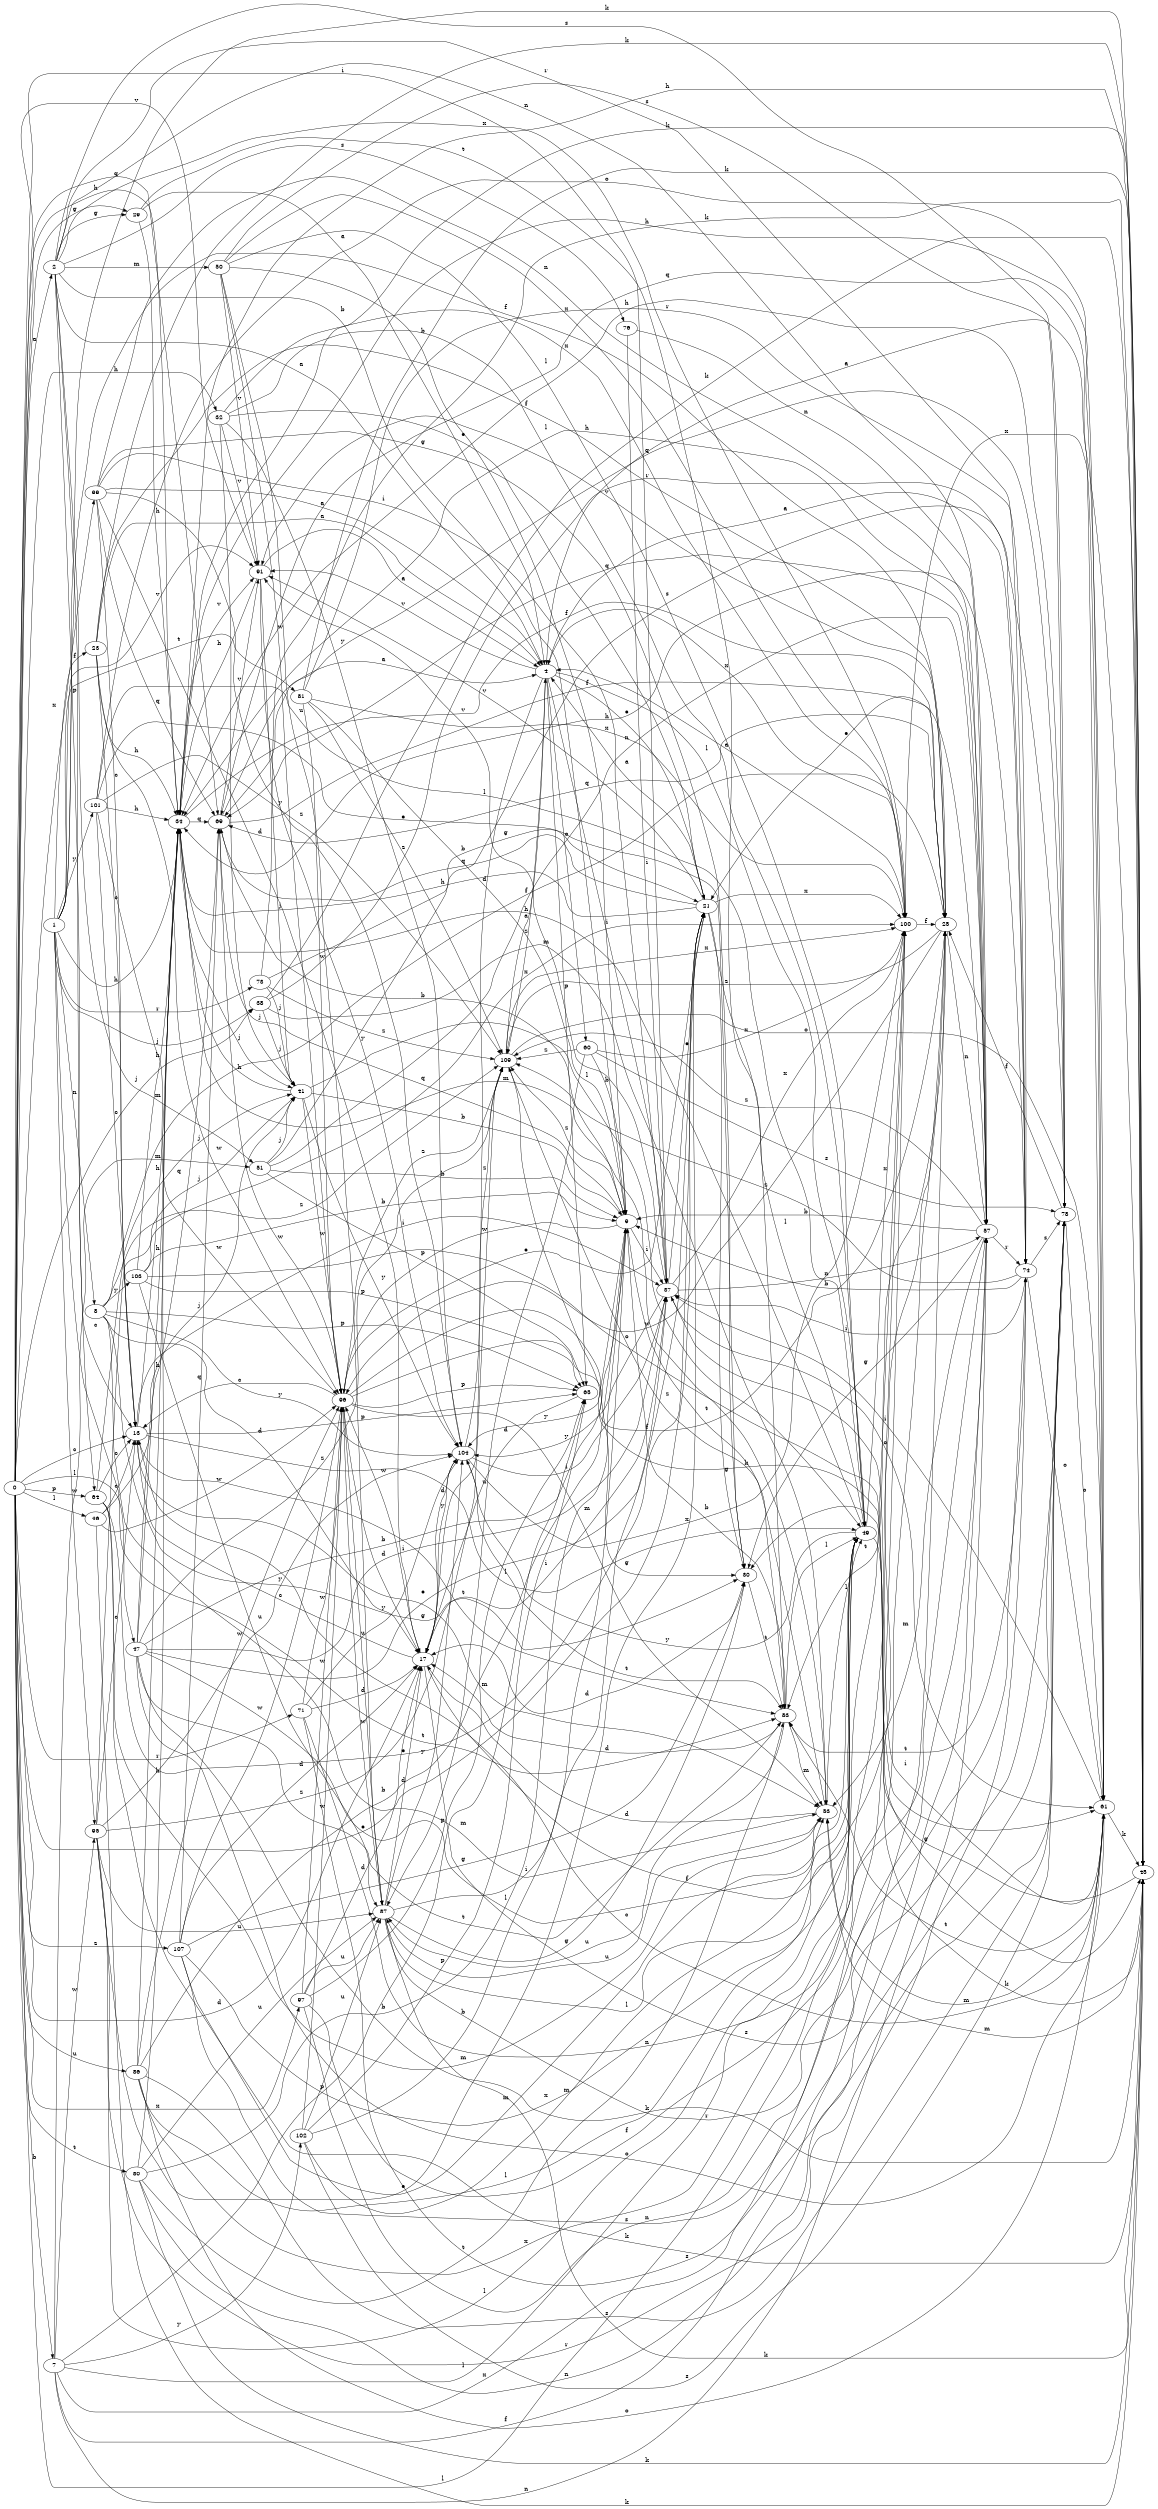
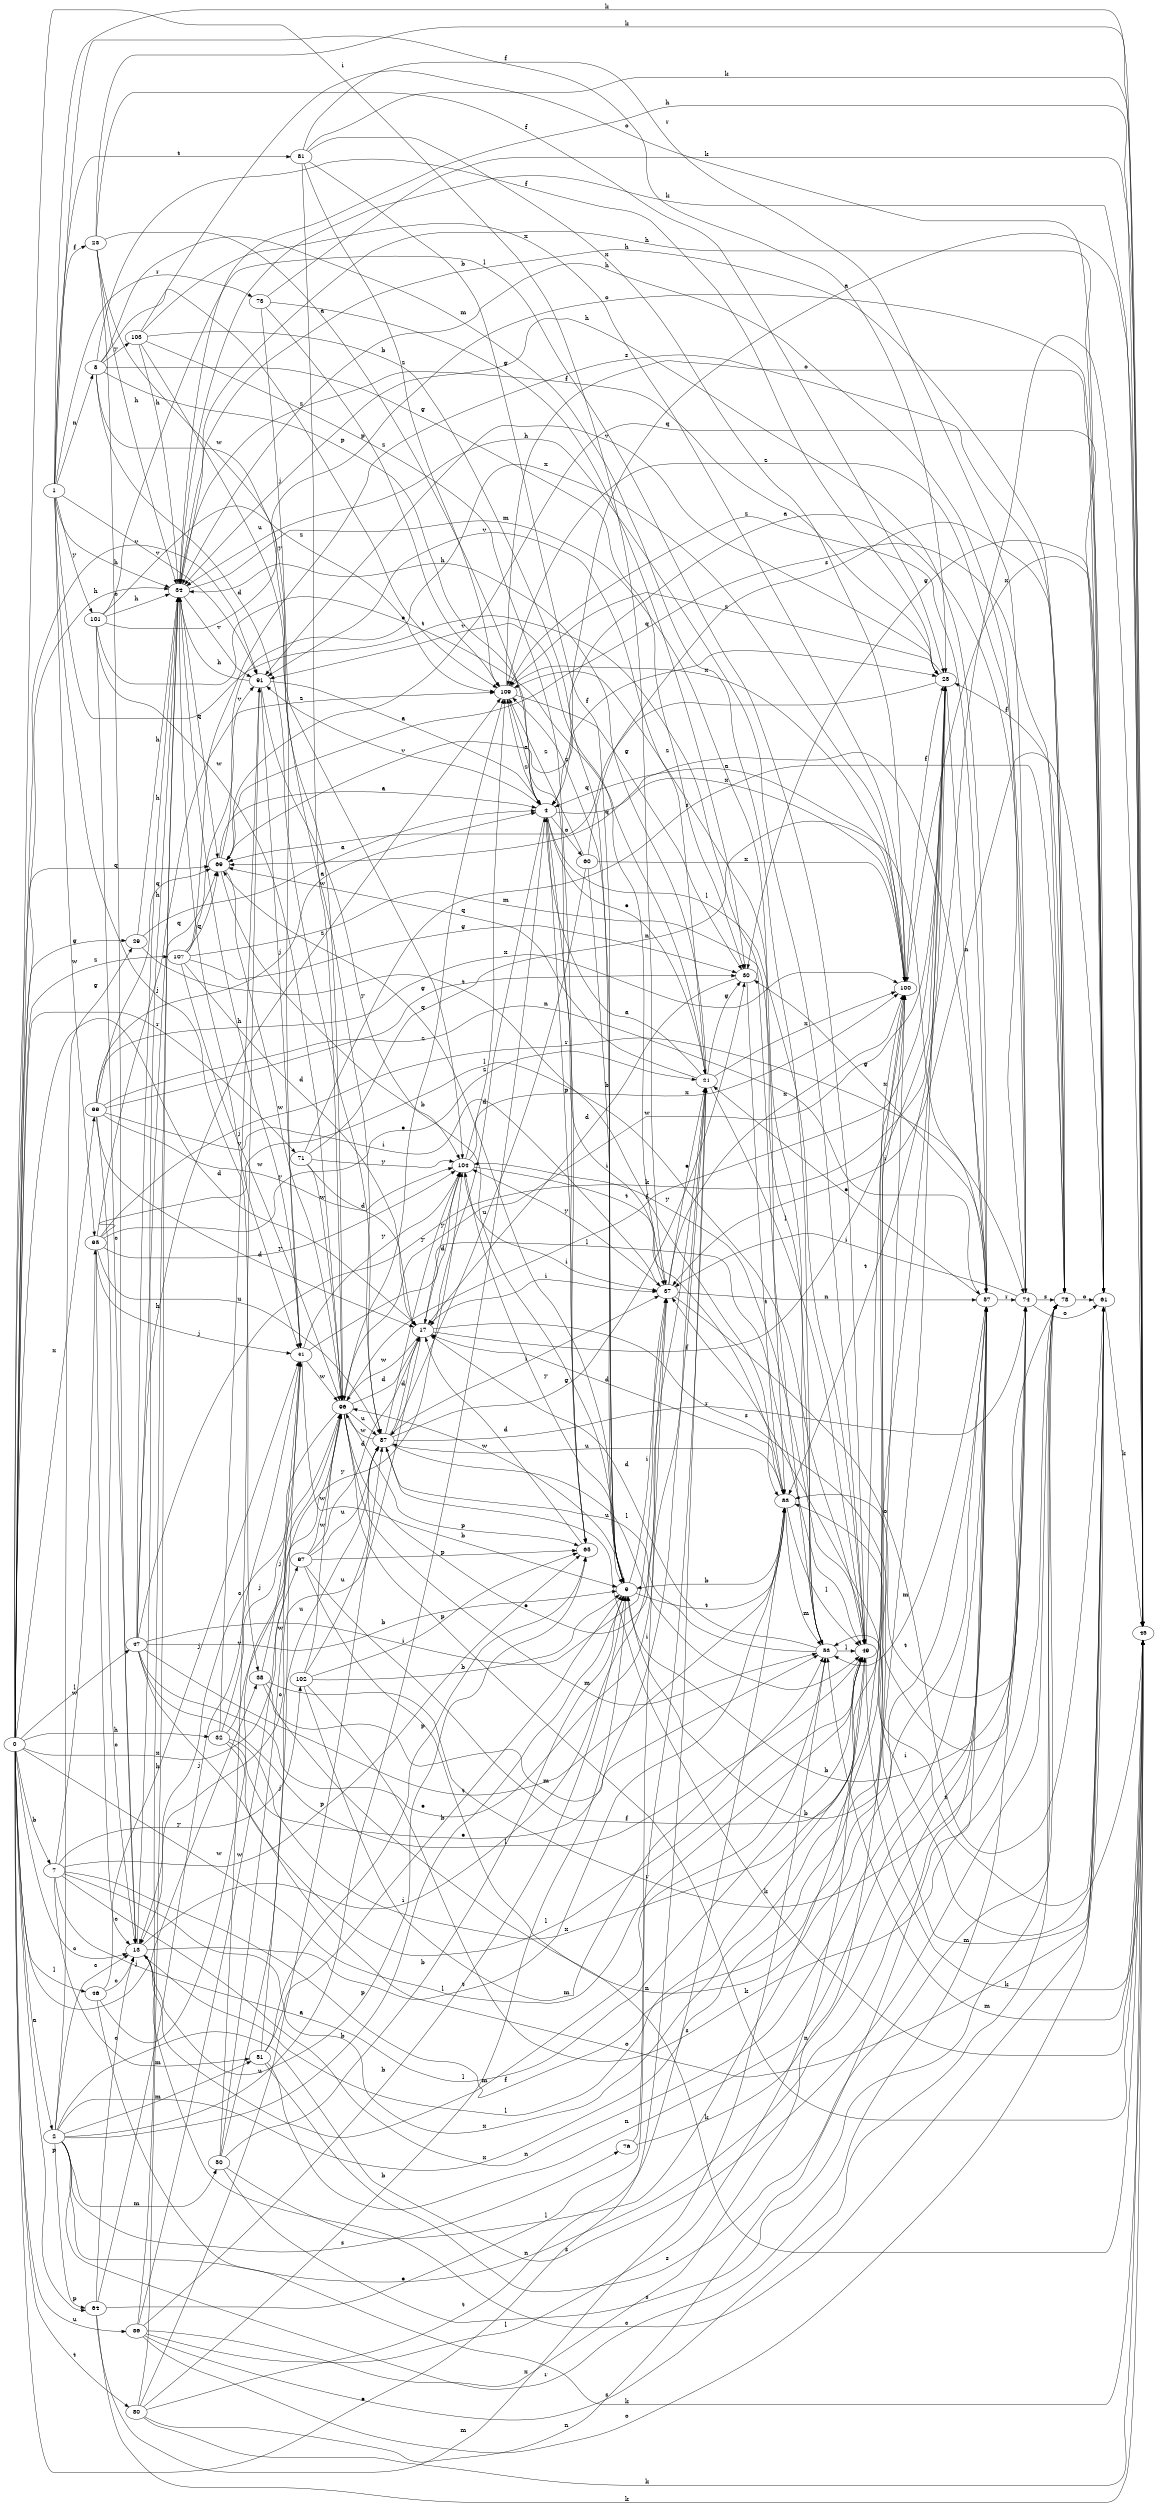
(664, 433) -> (477, 961)
(264, 1448) -> (299, 905)
